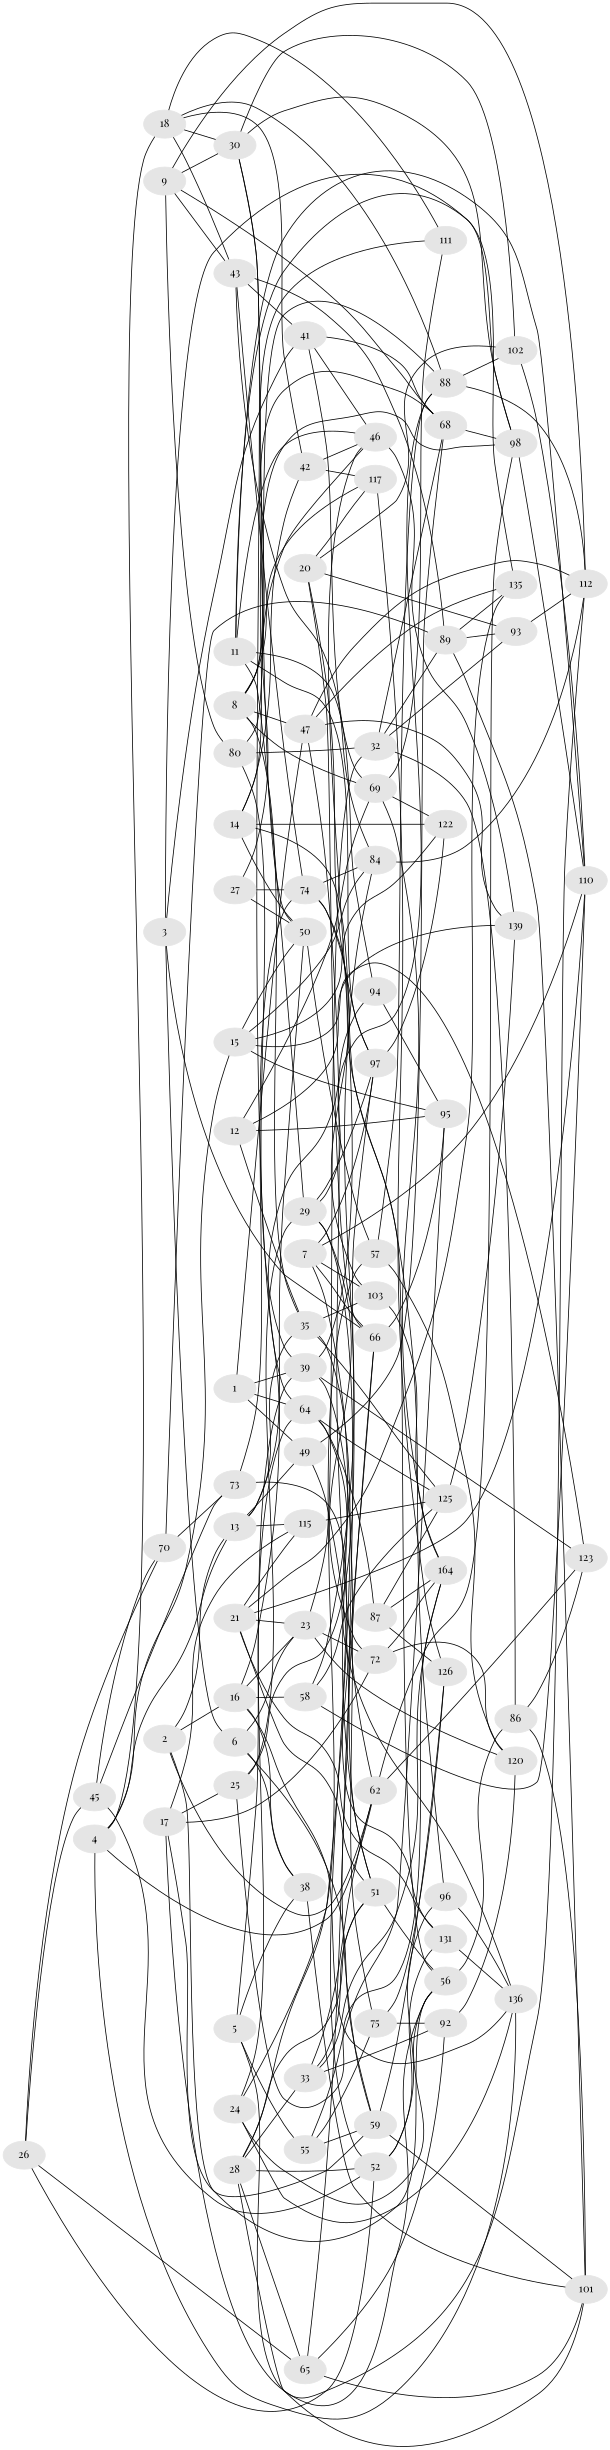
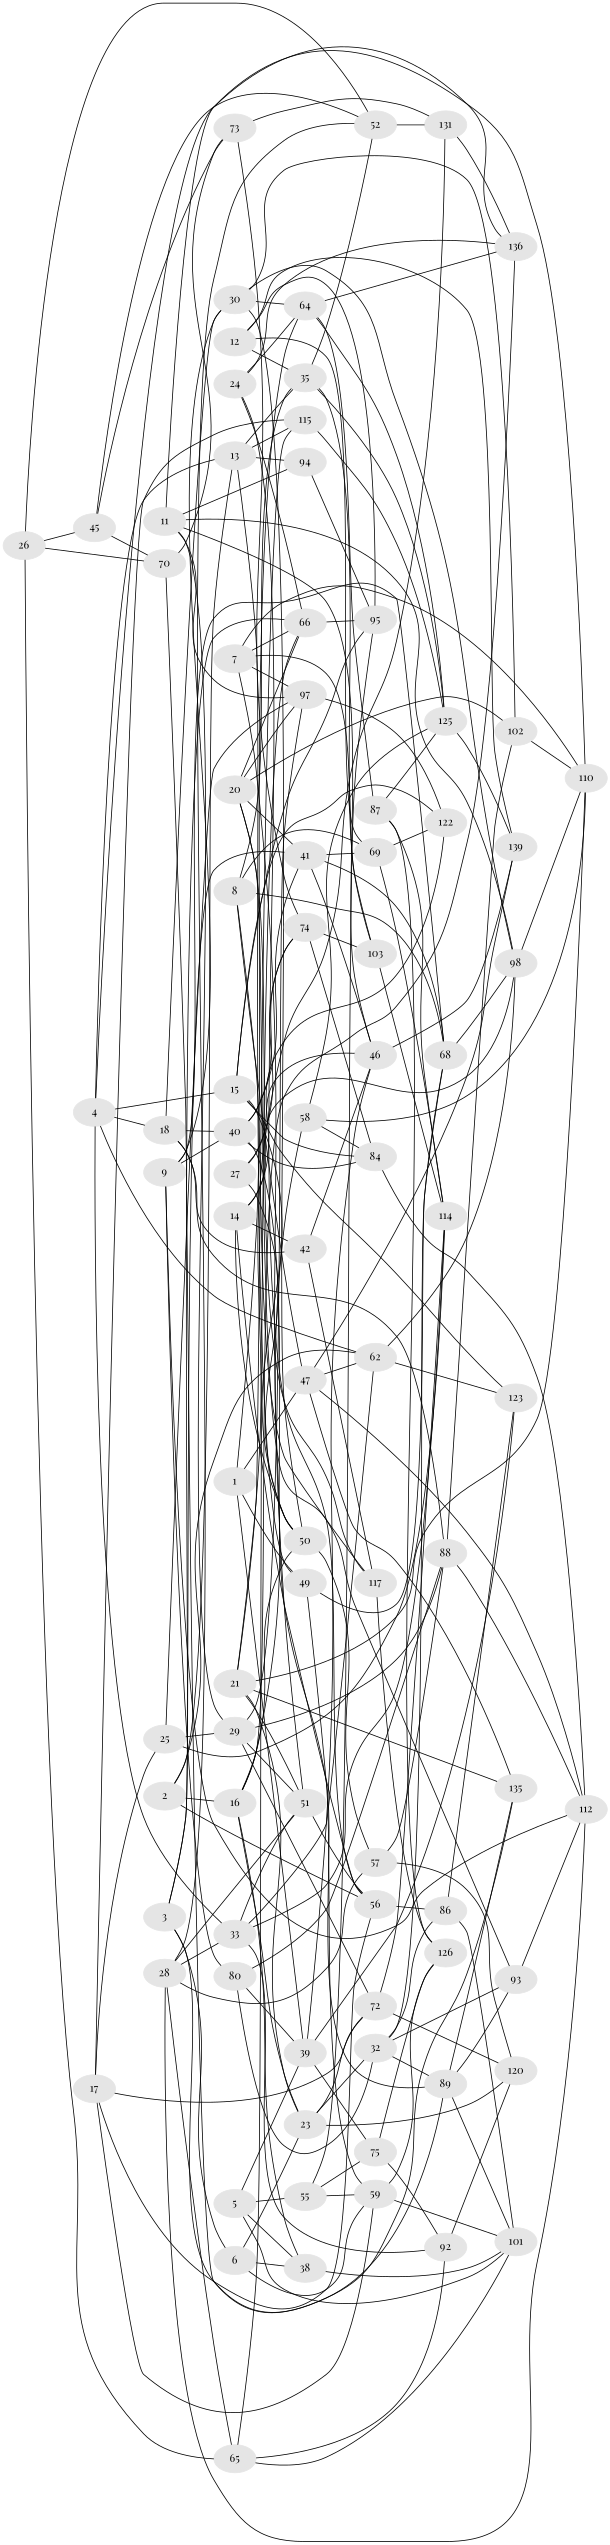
(446, 240) -> none
(235, 273) -> (235, 1132)
none -> (270, 823)
none -> (103, 1498)
(446, 1570) -> (446, 1216)
(446, 1897) -> none
